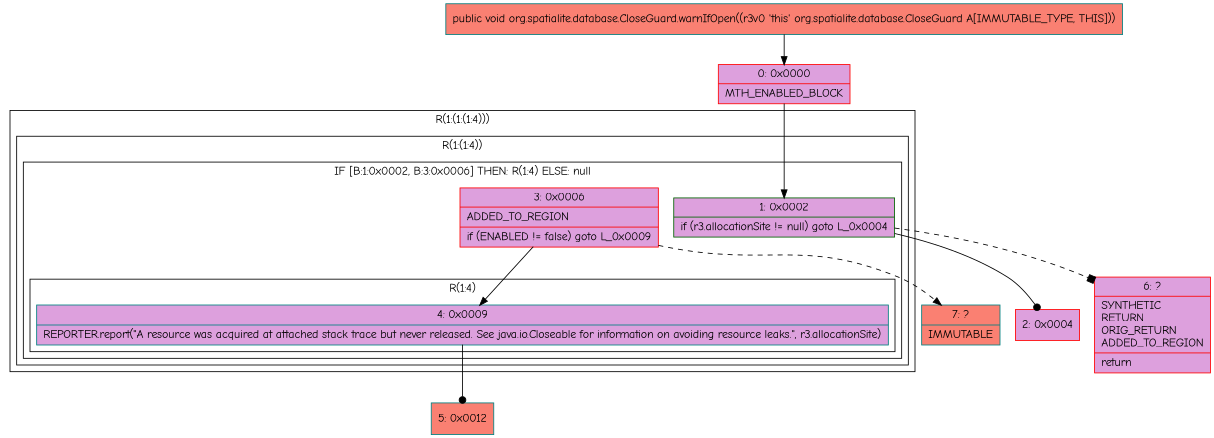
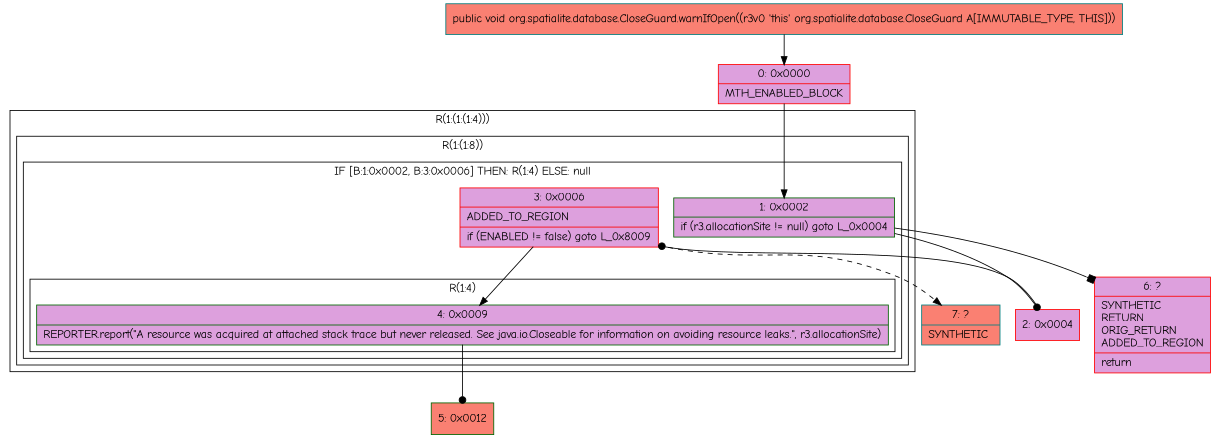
(462, 146) -> (462, 146)
(559, 237) -> (559, 237)
(992, 246) -> (992, 246)
none -> (861, 255)
(462, 325) -> (462, 325)
(961, 335) -> (958, 335)
(462, 419) -> (462, 419)
